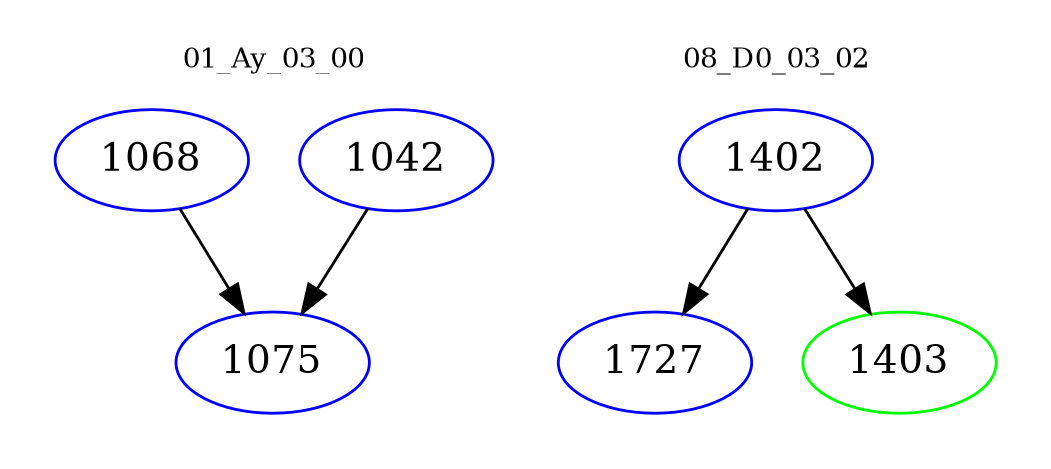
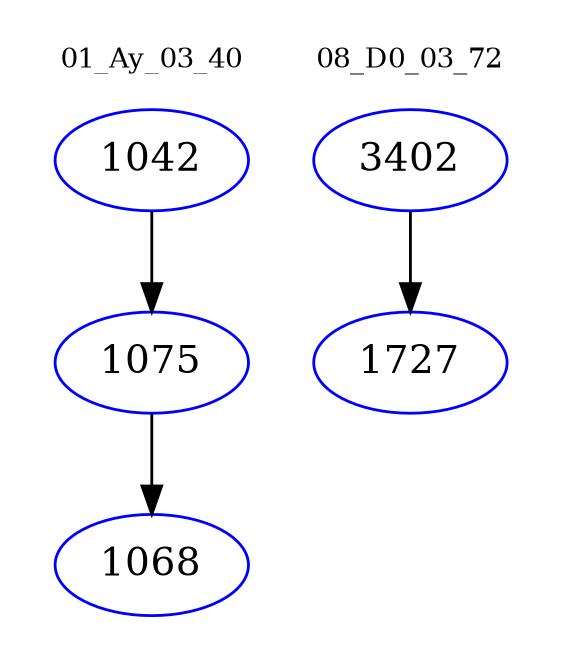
(274, 60) -> (152, 60)
(777, 60) -> (410, 60)
(776, 160) -> (410, 160)
(204, 249) -> (152, 450)
(900, 363) -> none
